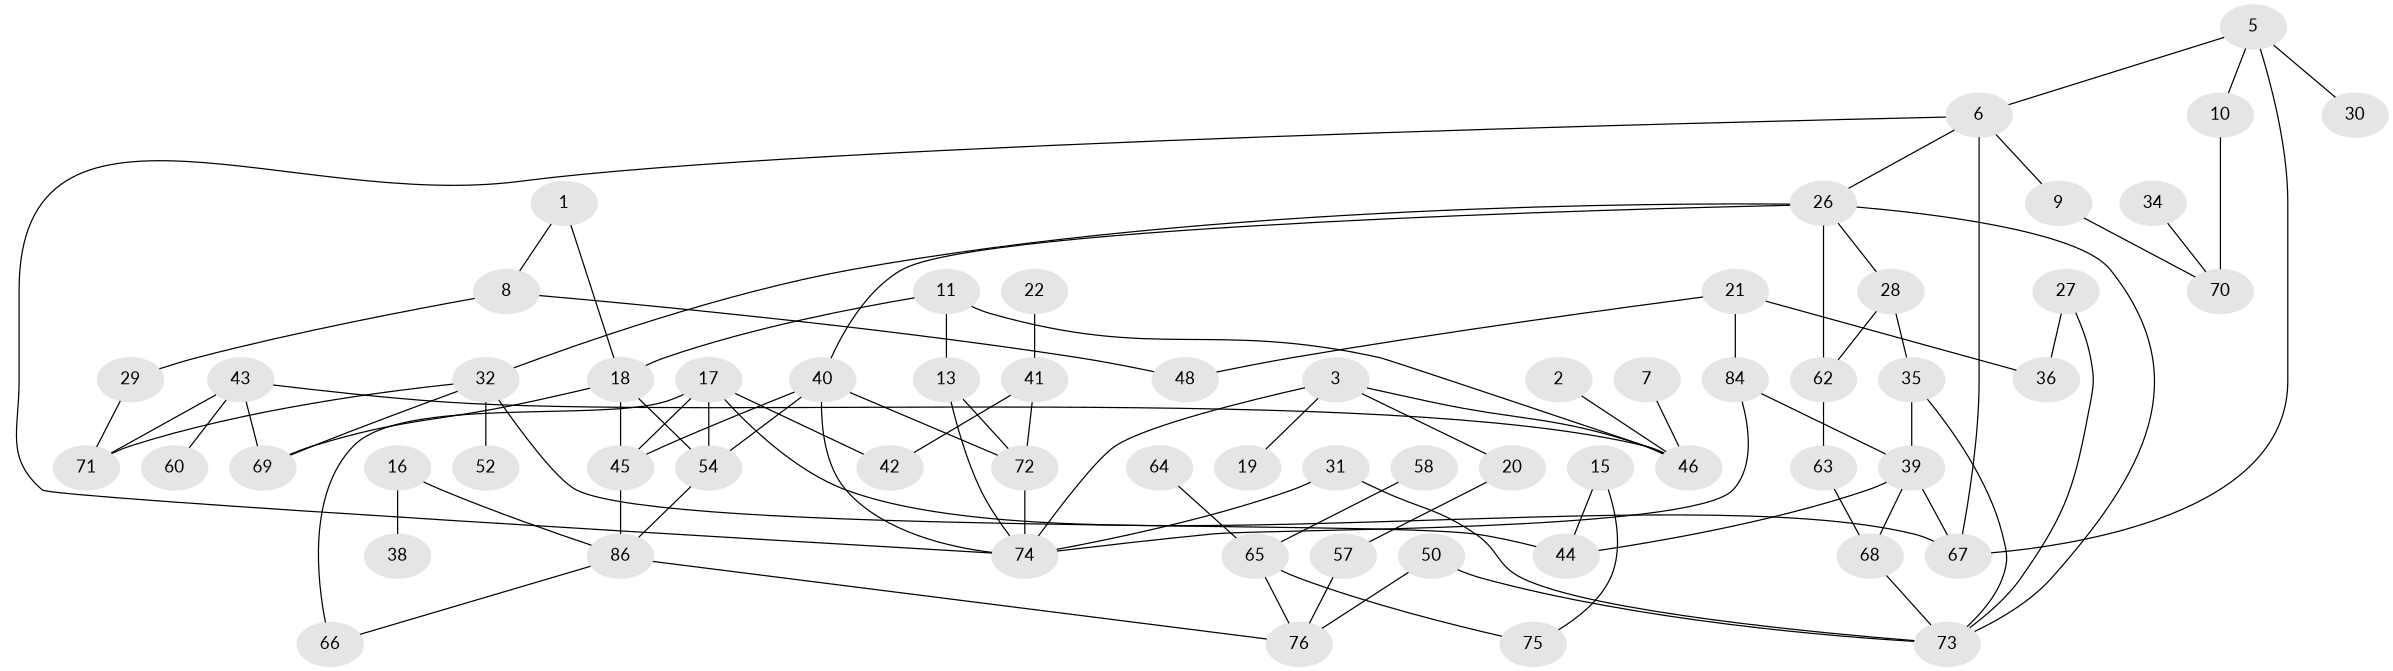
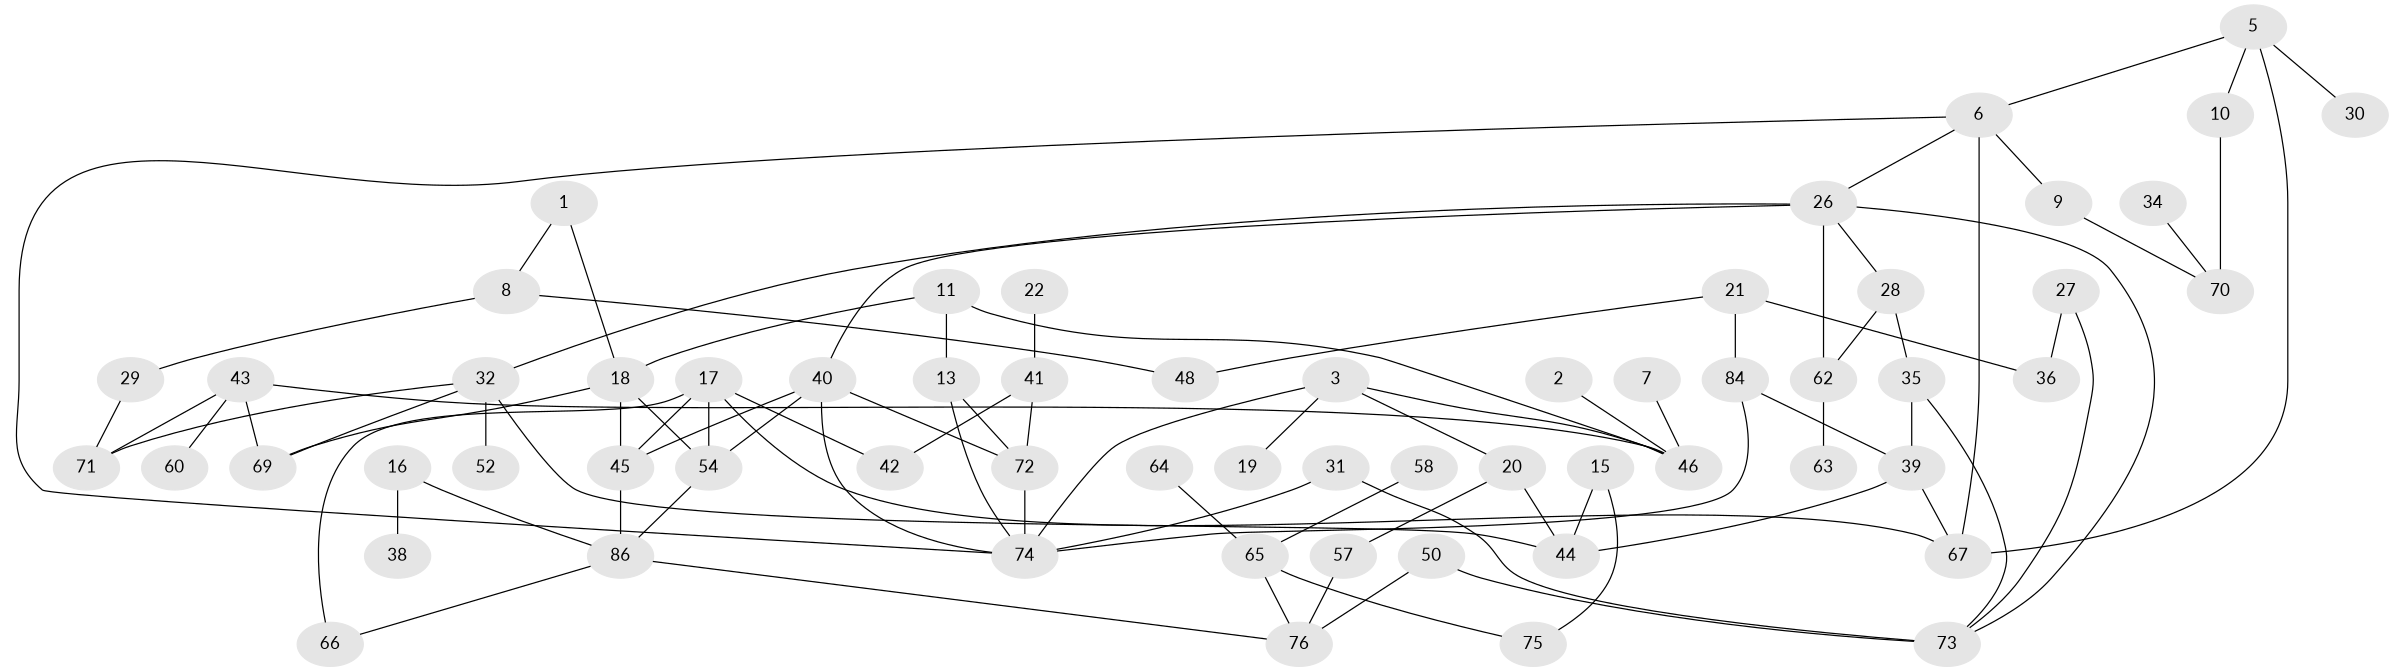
none -> (1537, 509)
(1870, 556) -> none
